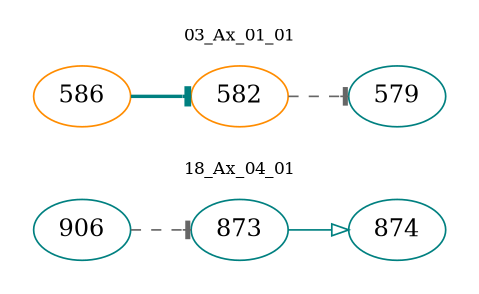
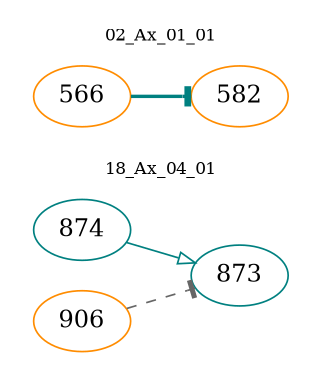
(240, 36) -> (161, 36)
(82, 96) -> (82, 96)
(397, 96) -> none
(82, 230) -> (82, 321)
(310, 230) -> (153, 250)
